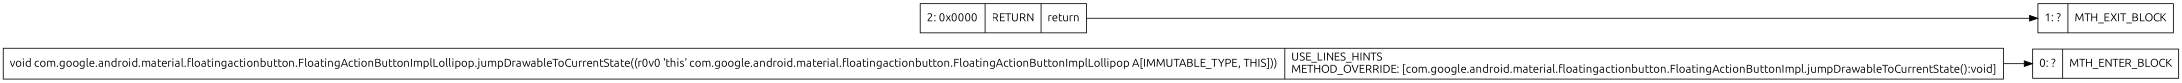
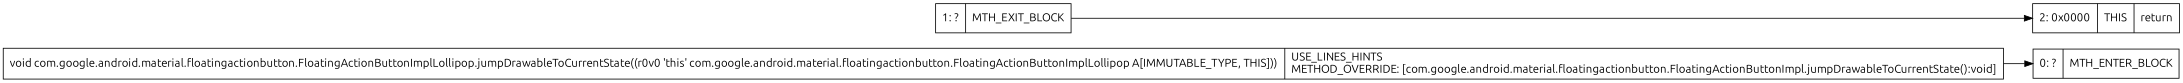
(1013, 18) -> (2116, 18)
(1558, 18) -> (1548, 18)
